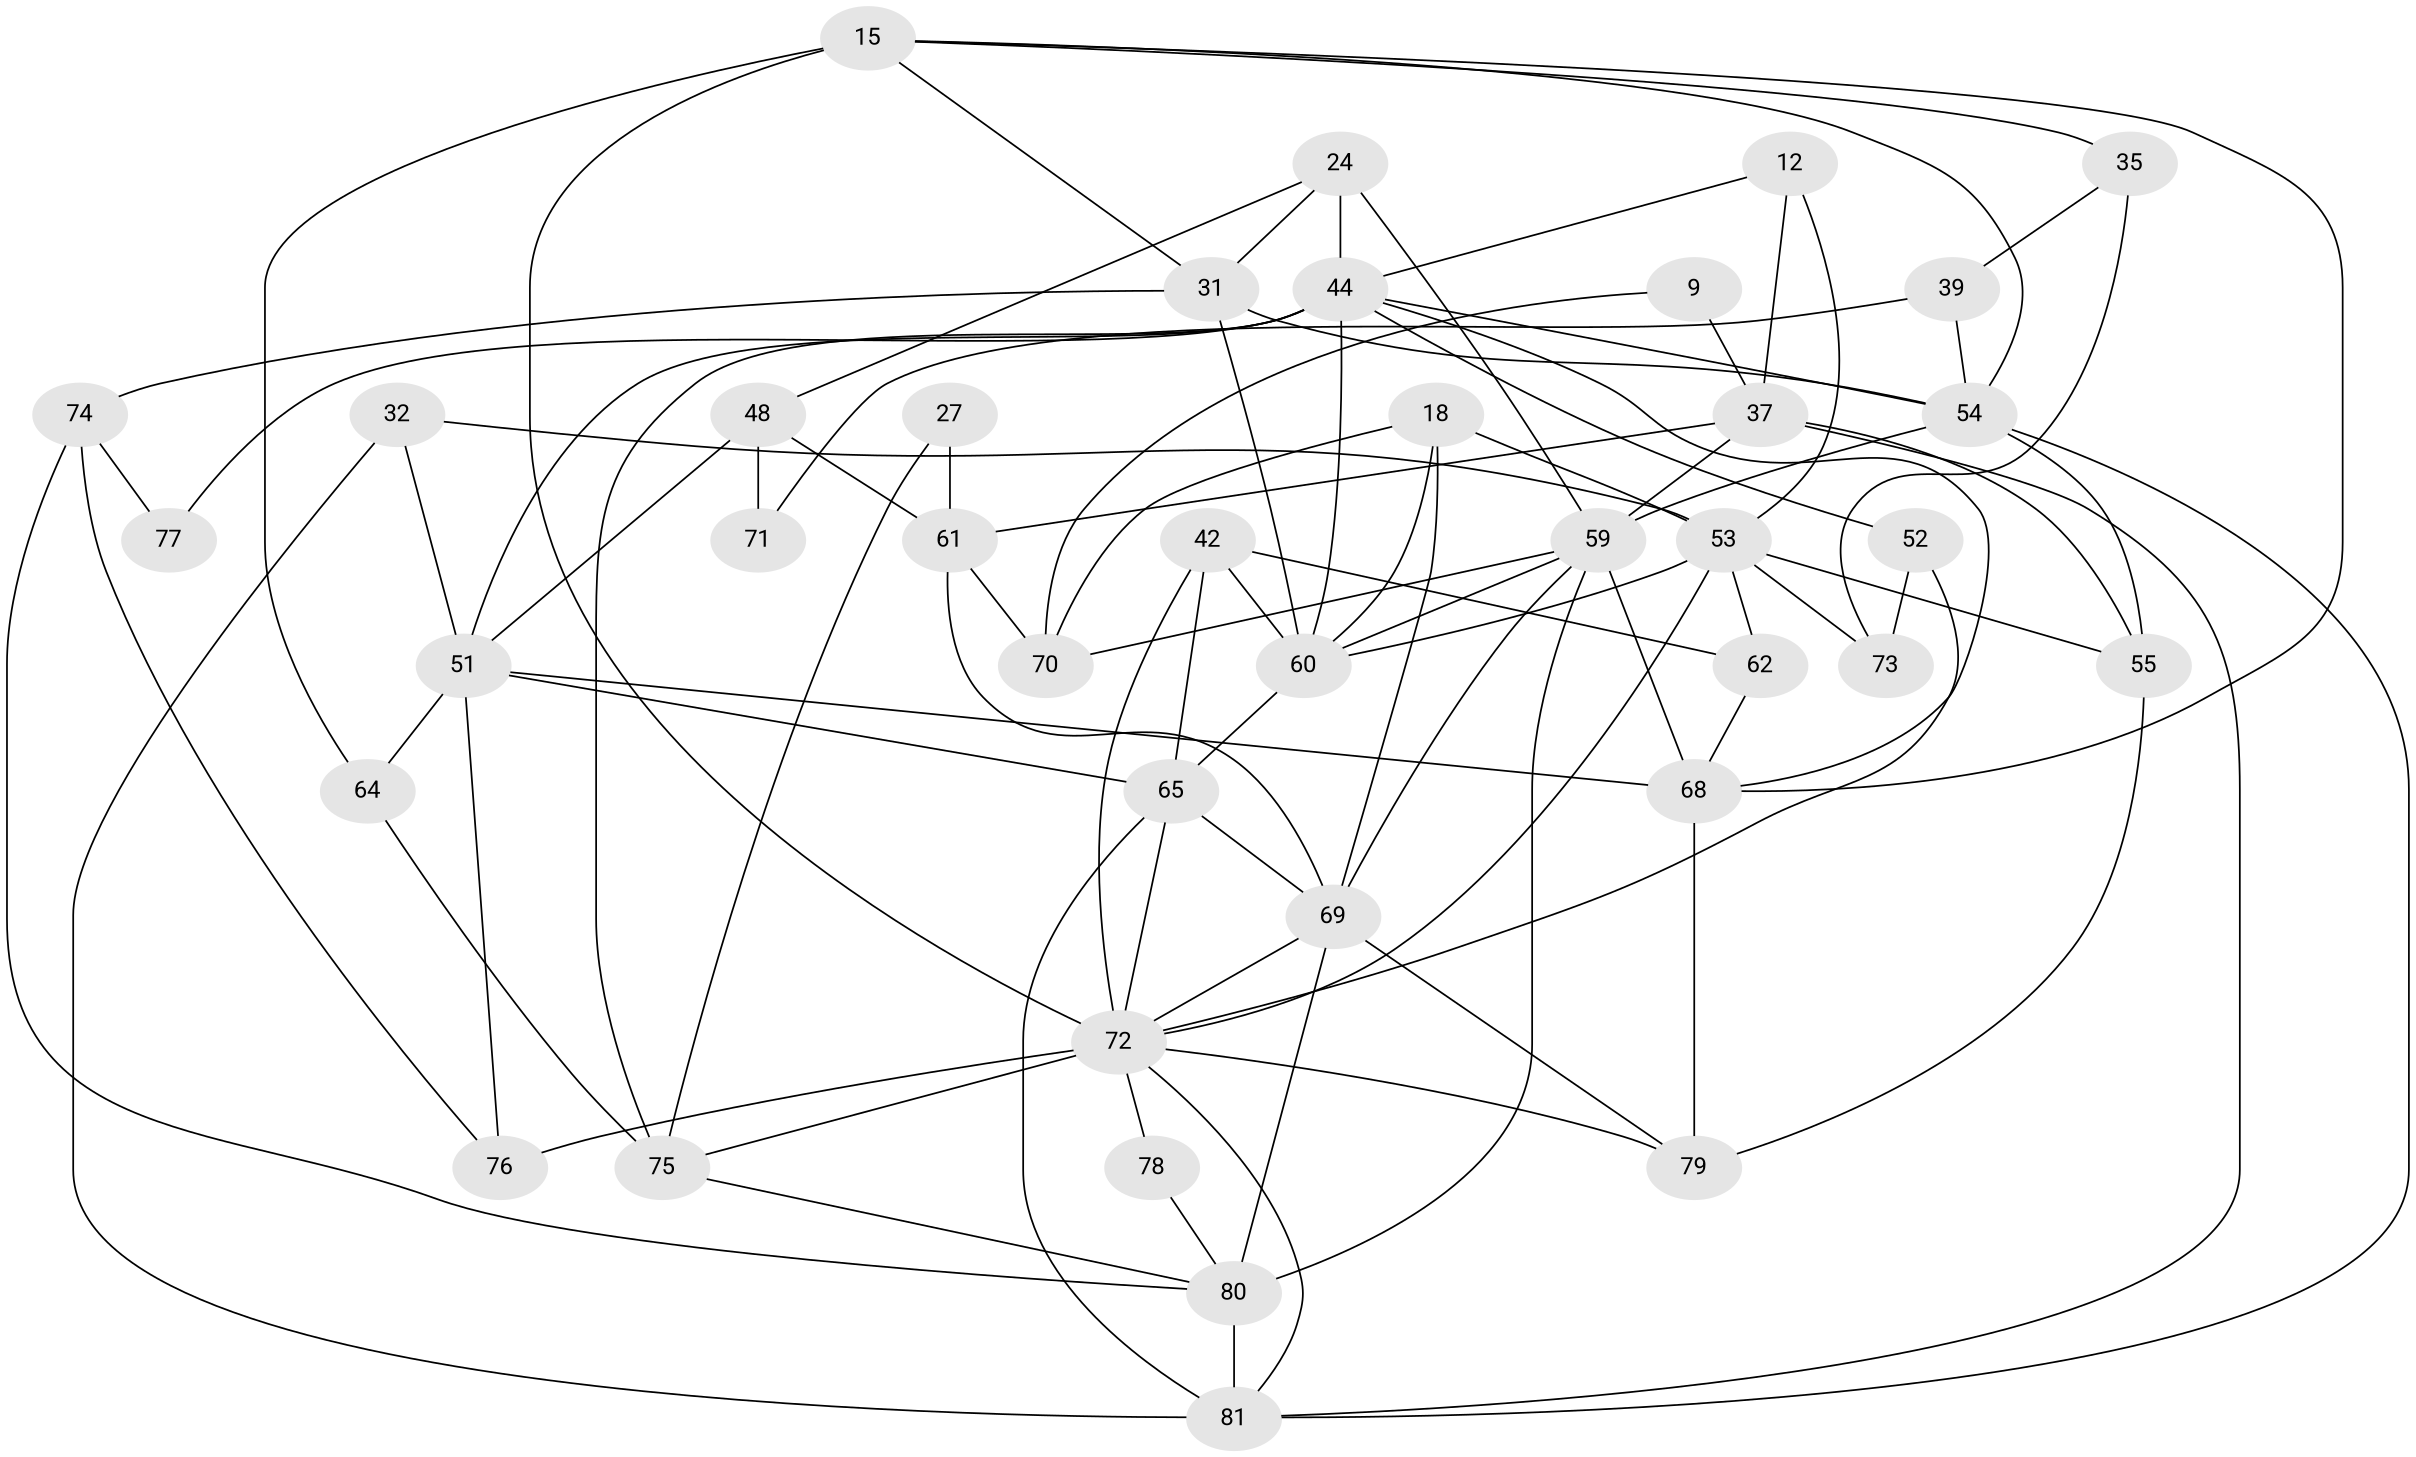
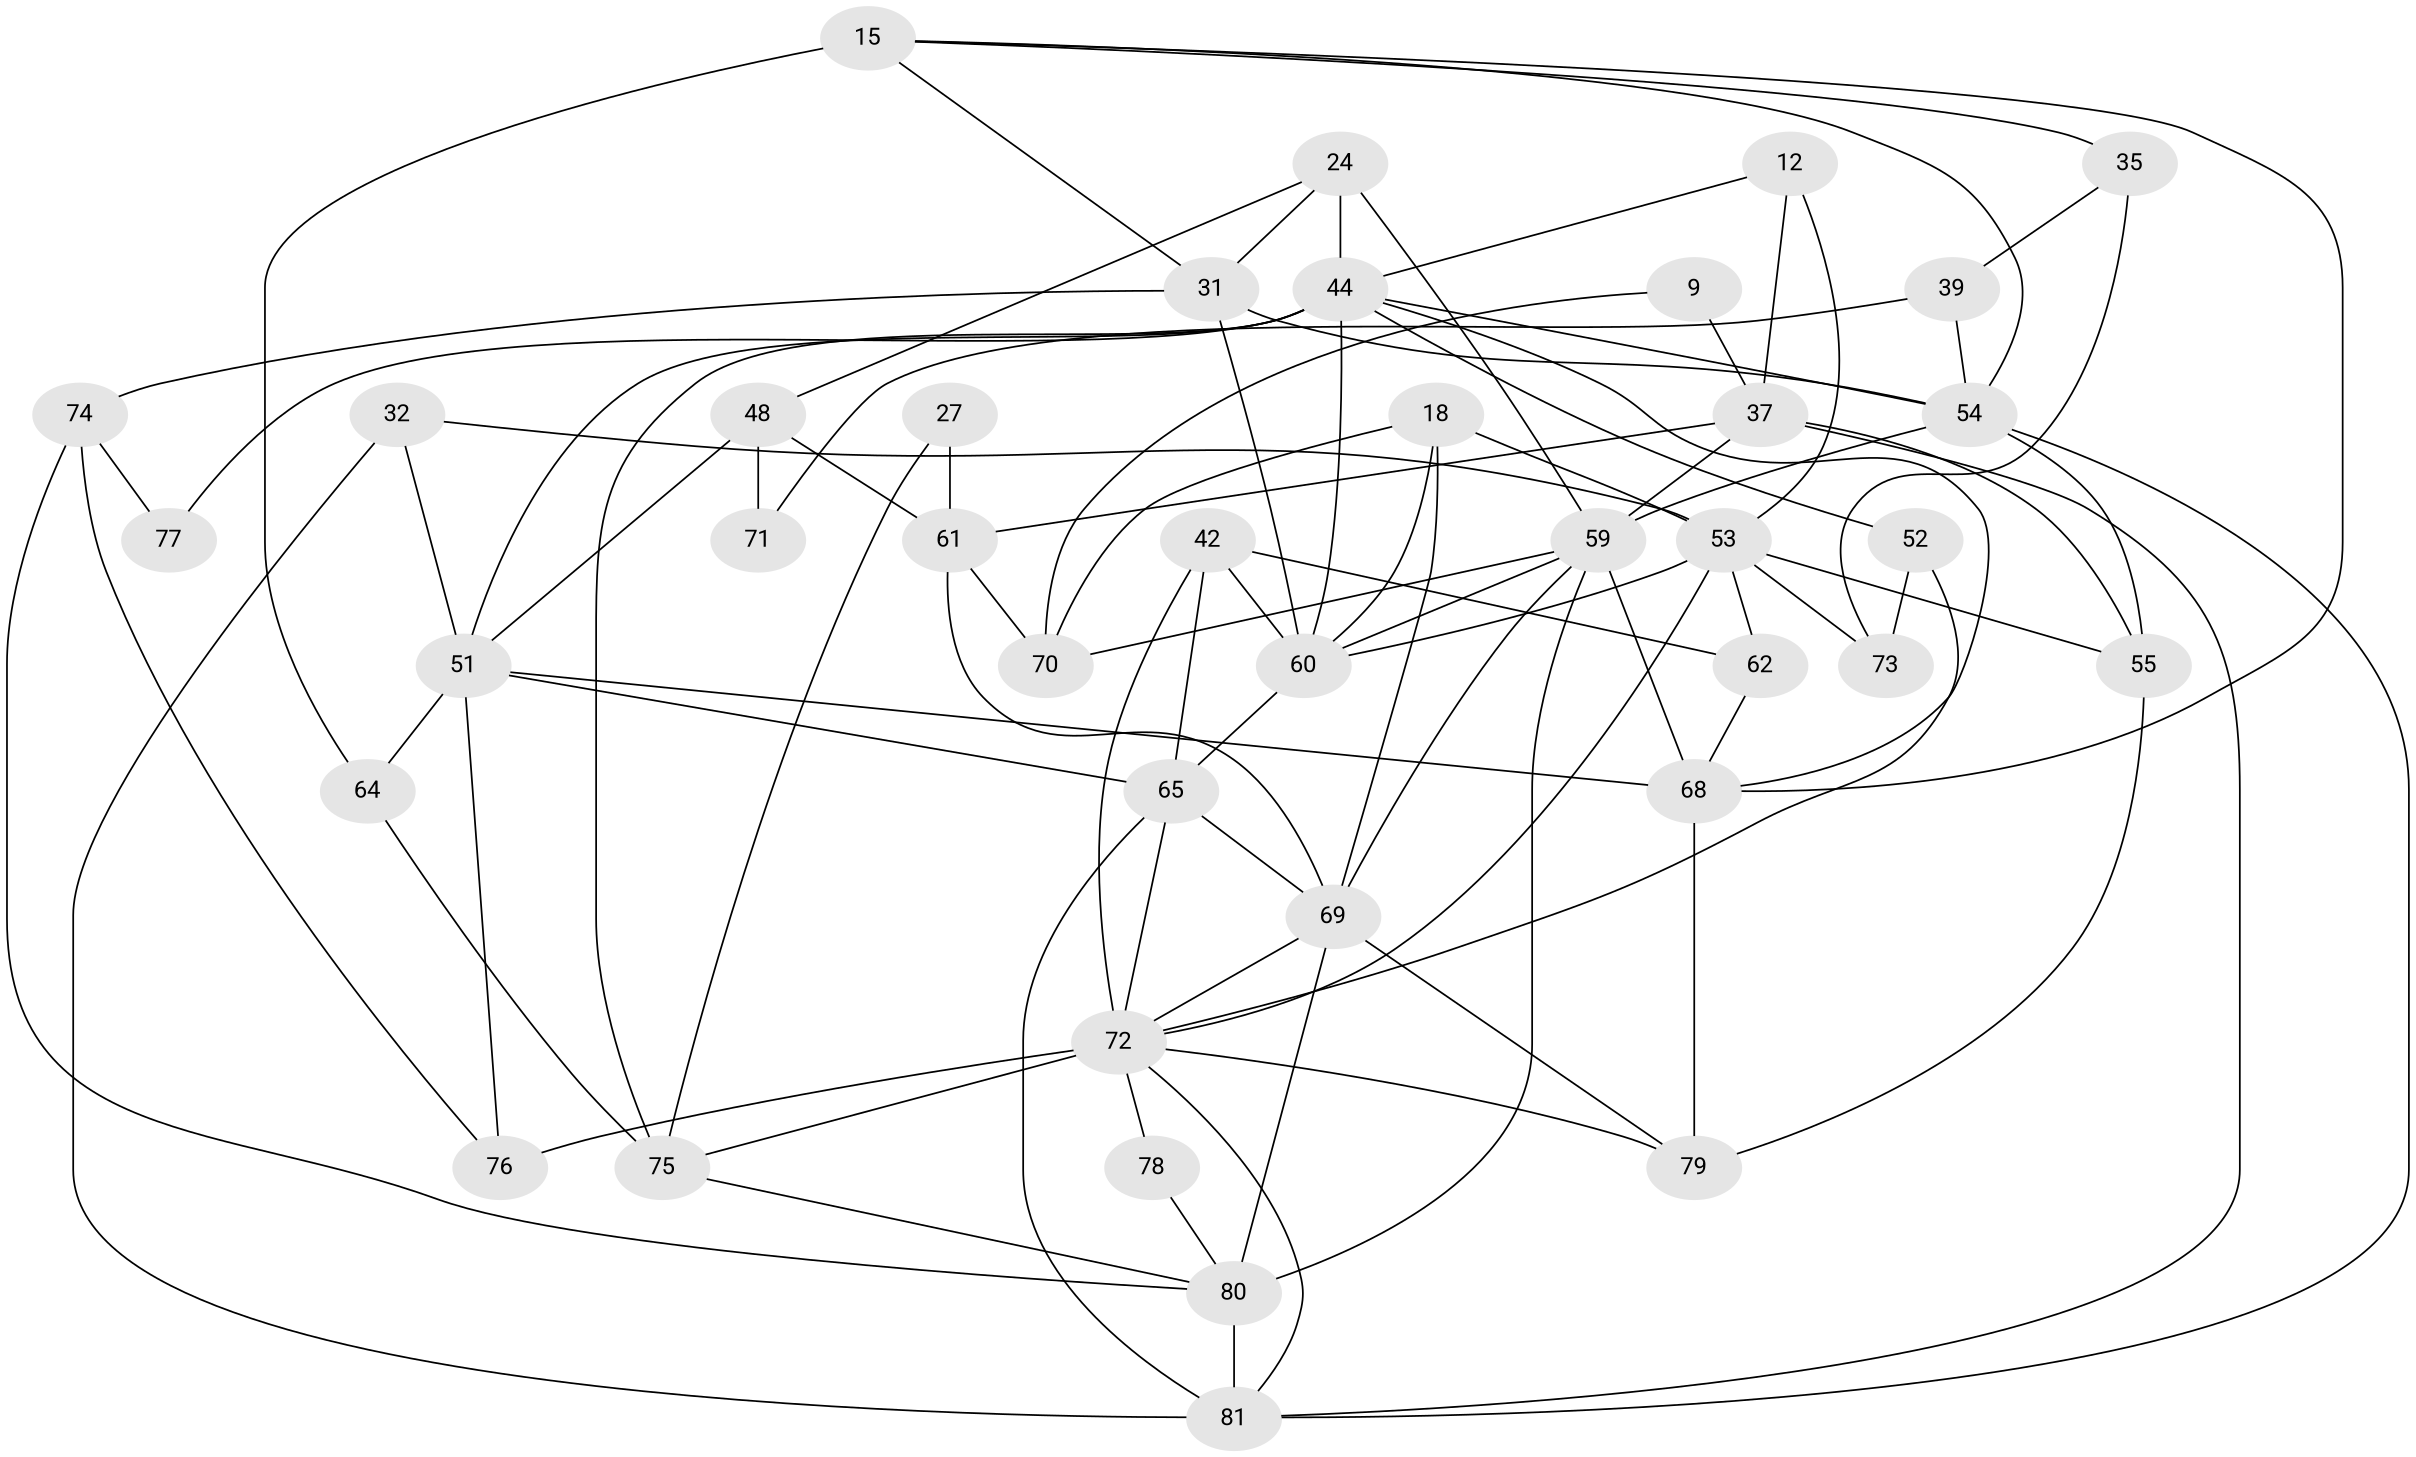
(553, 543) -> none
